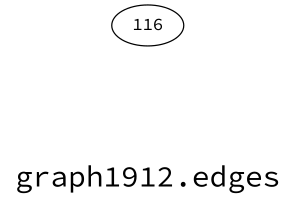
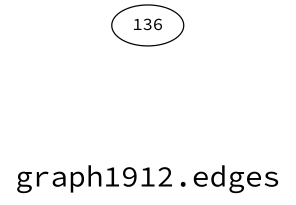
(148, 25) -> (148, 25)
